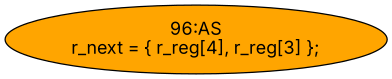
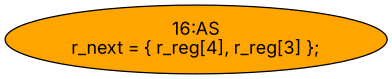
(196, 39) -> (196, 39)
